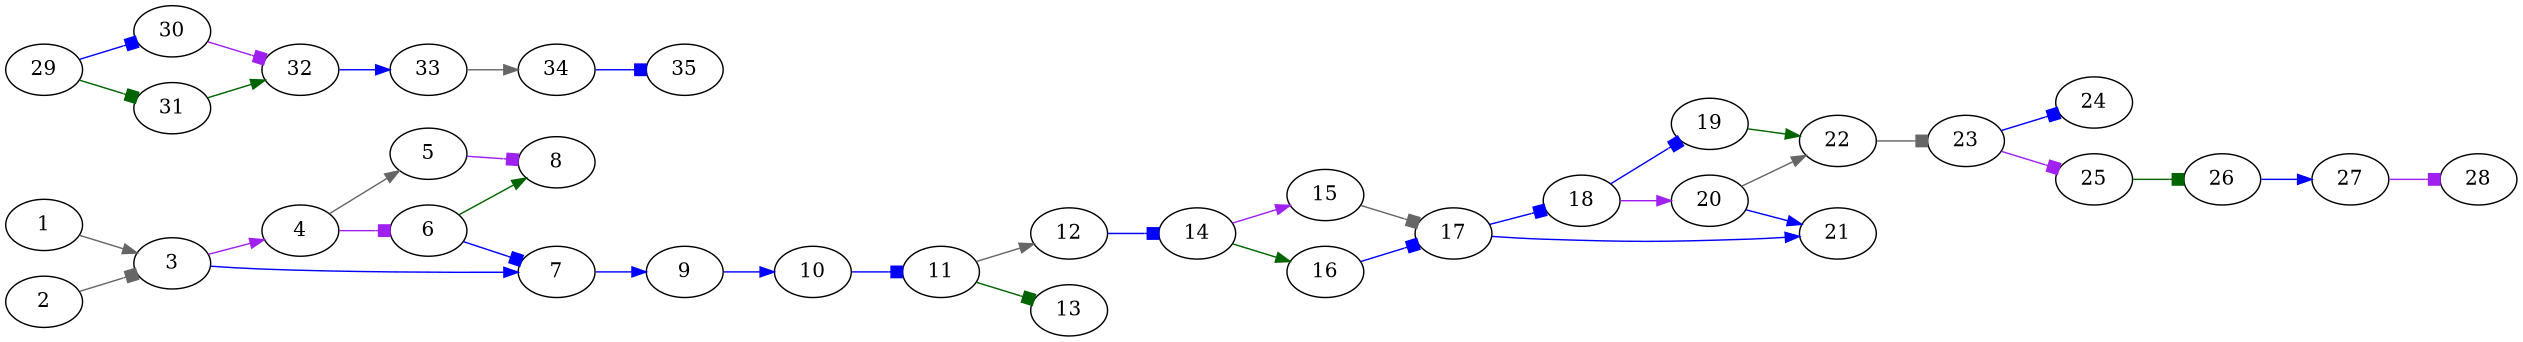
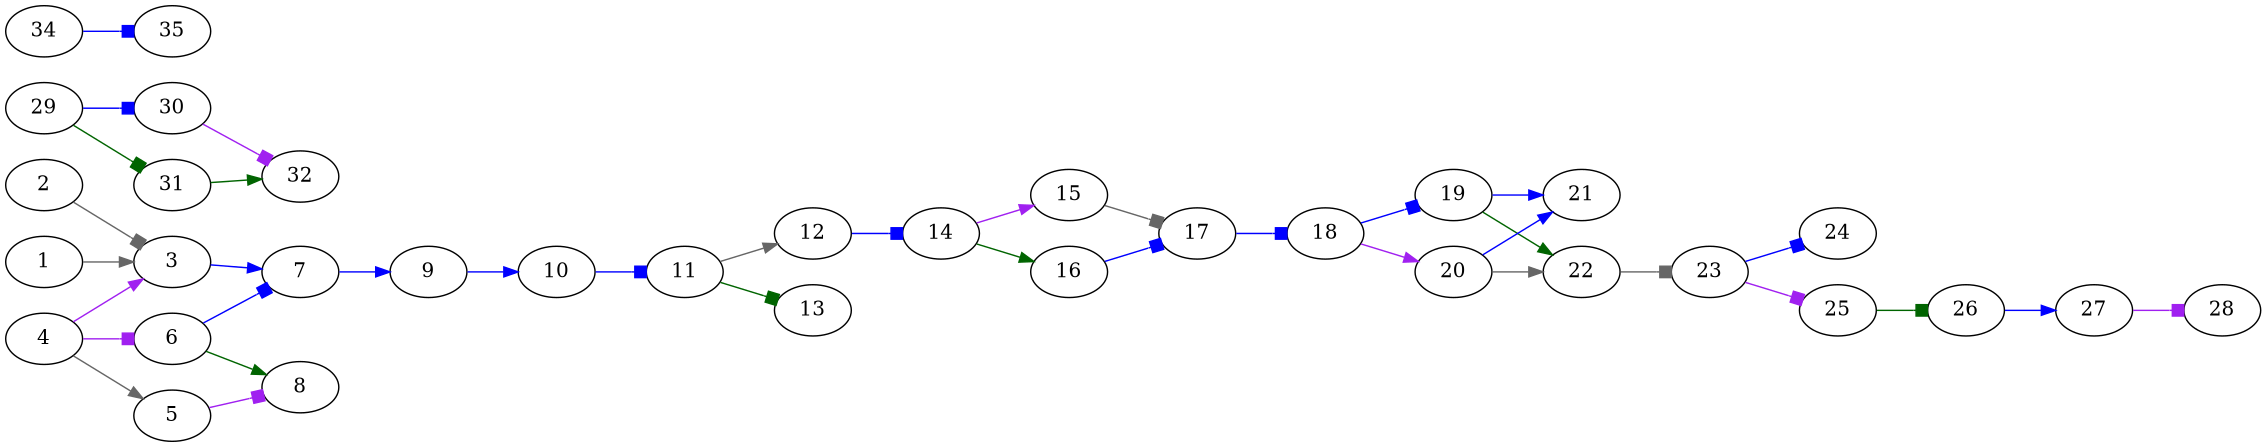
(429, 70) -> none
(1638, 241) -> (1511, 195)
(229, 249) -> (102, 304)
